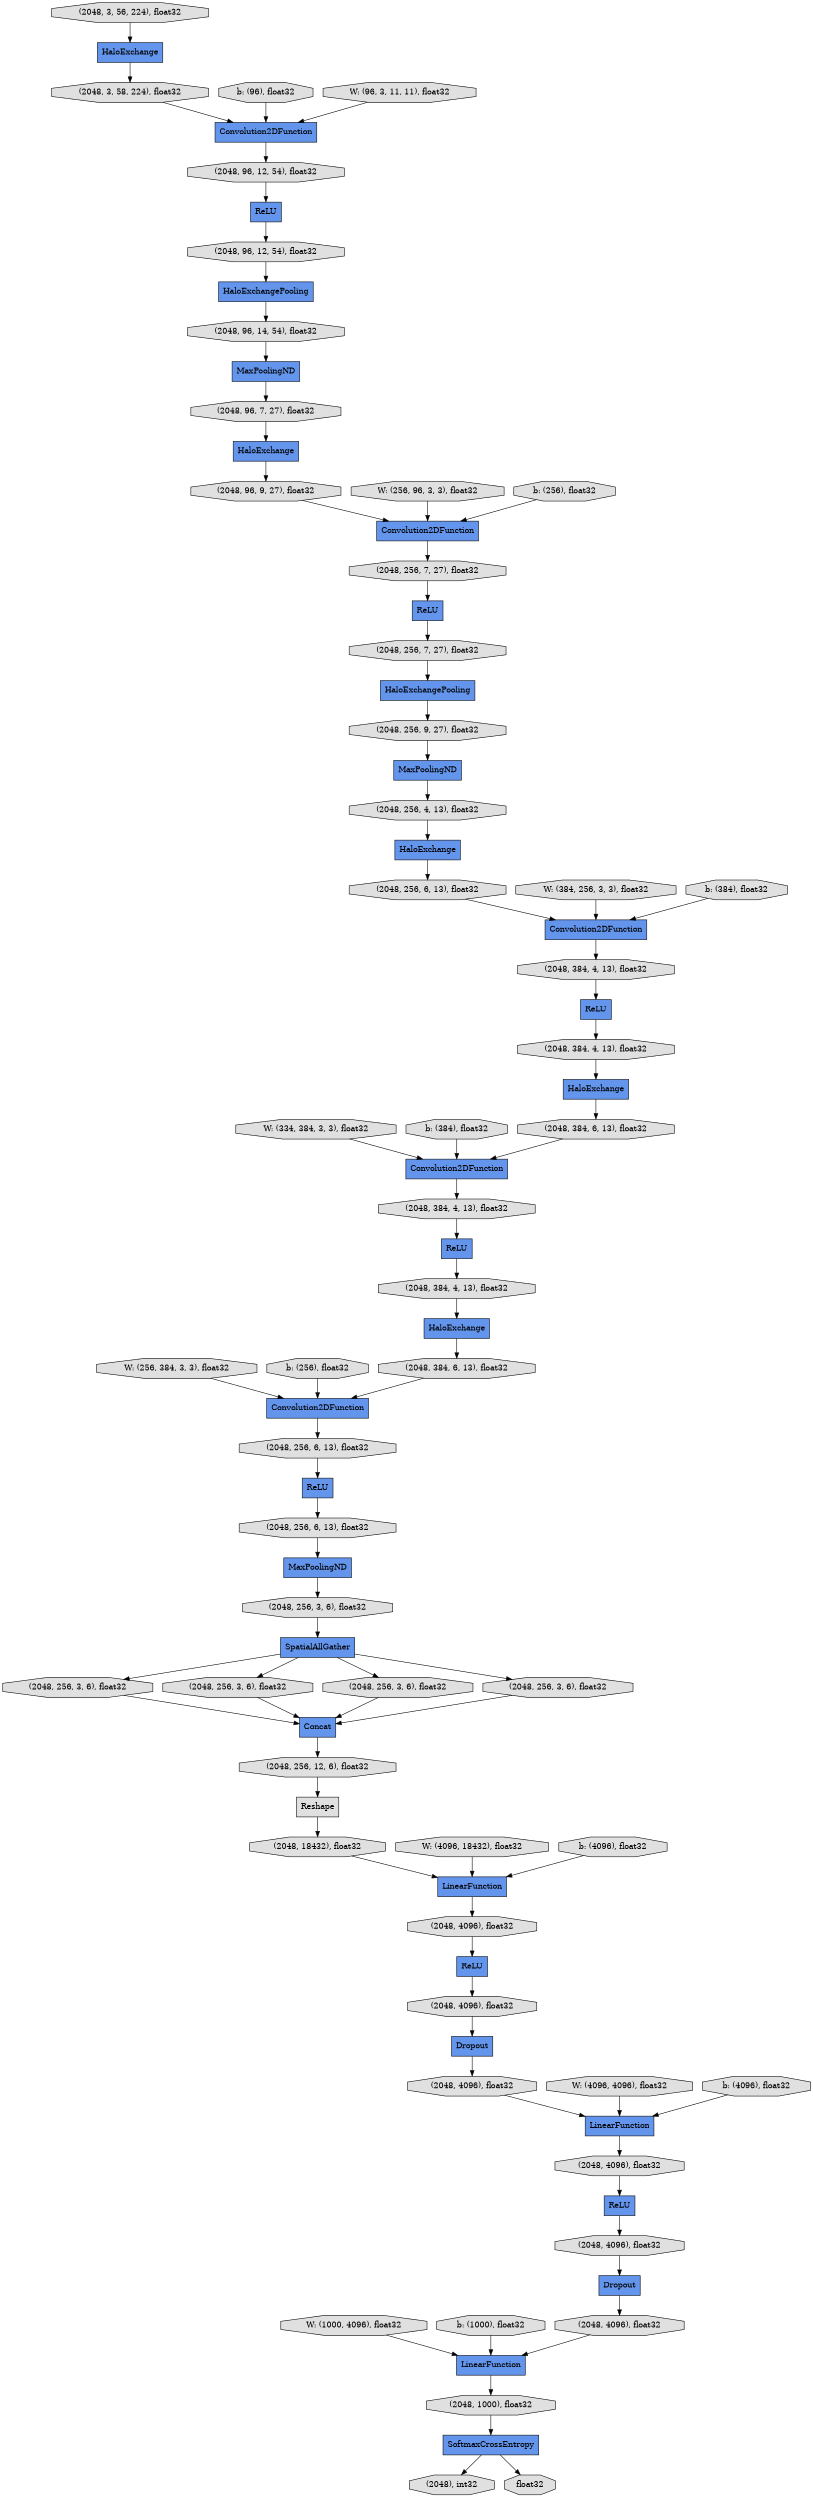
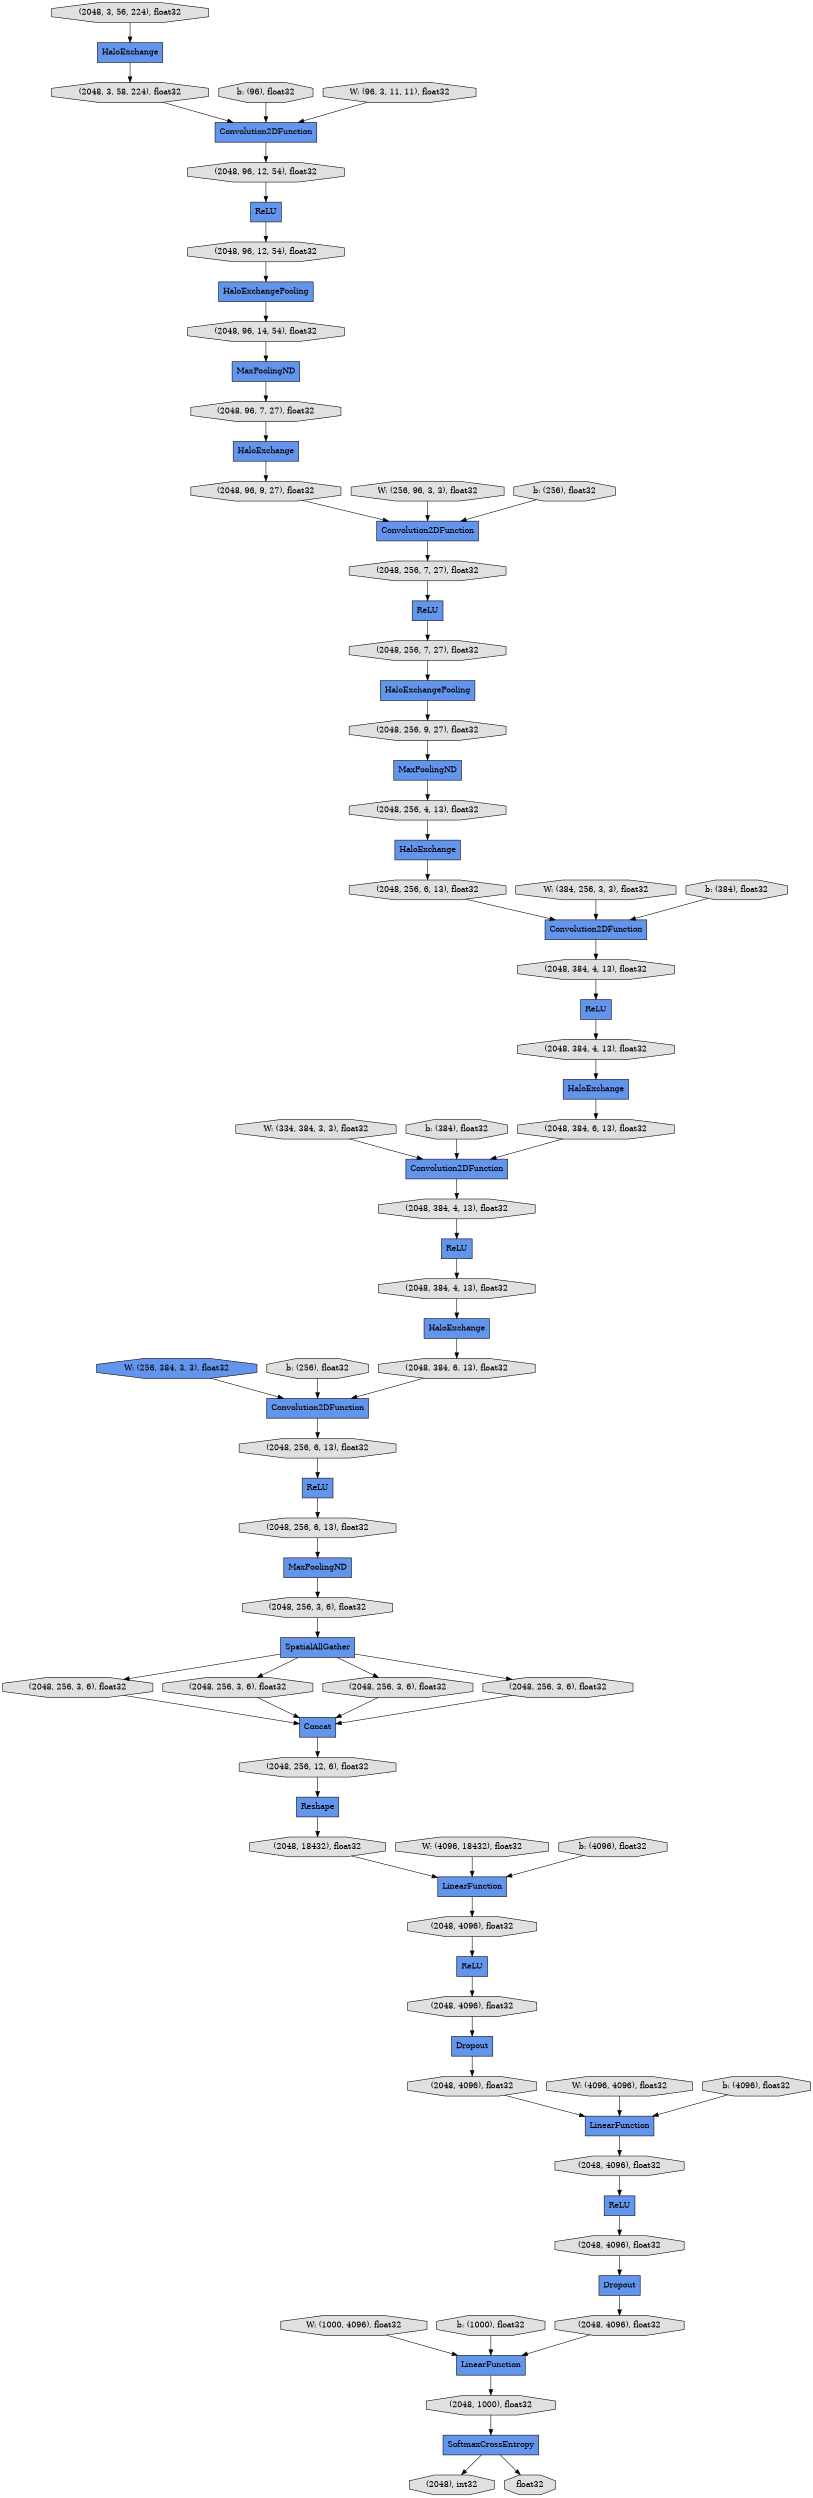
(177, 1368) -> (177, 1368)
(318, 1807) -> (318, 1807)
